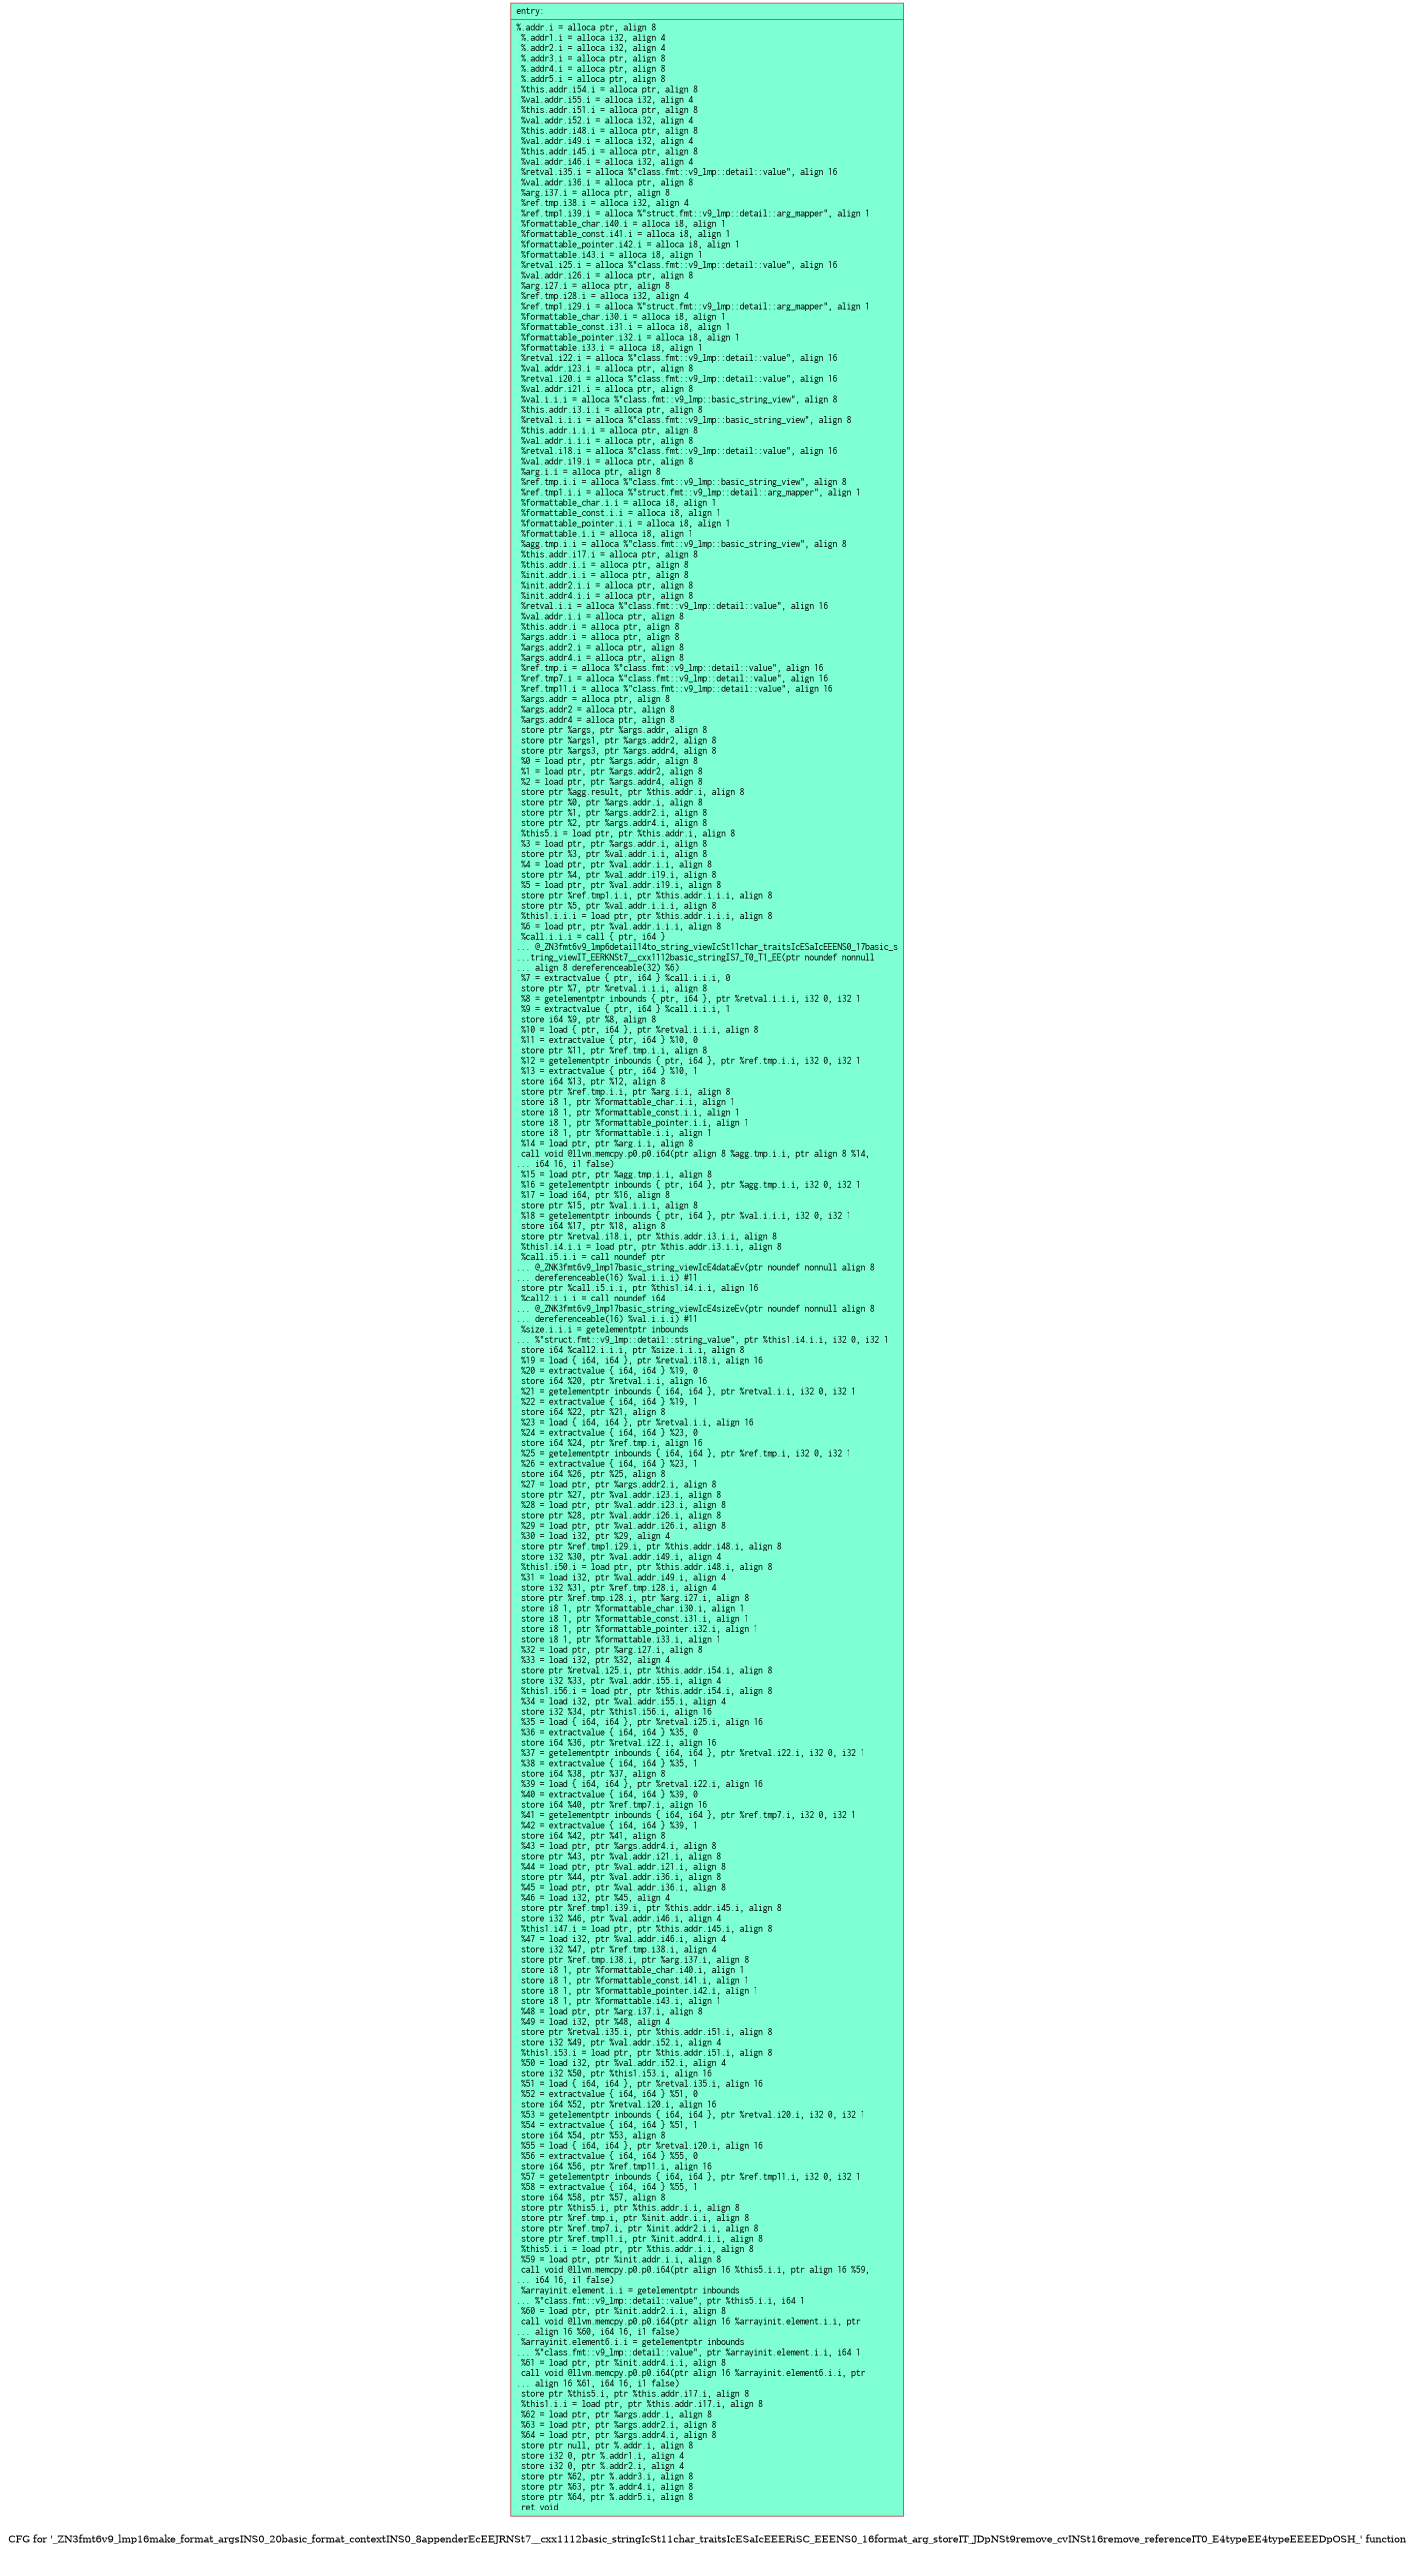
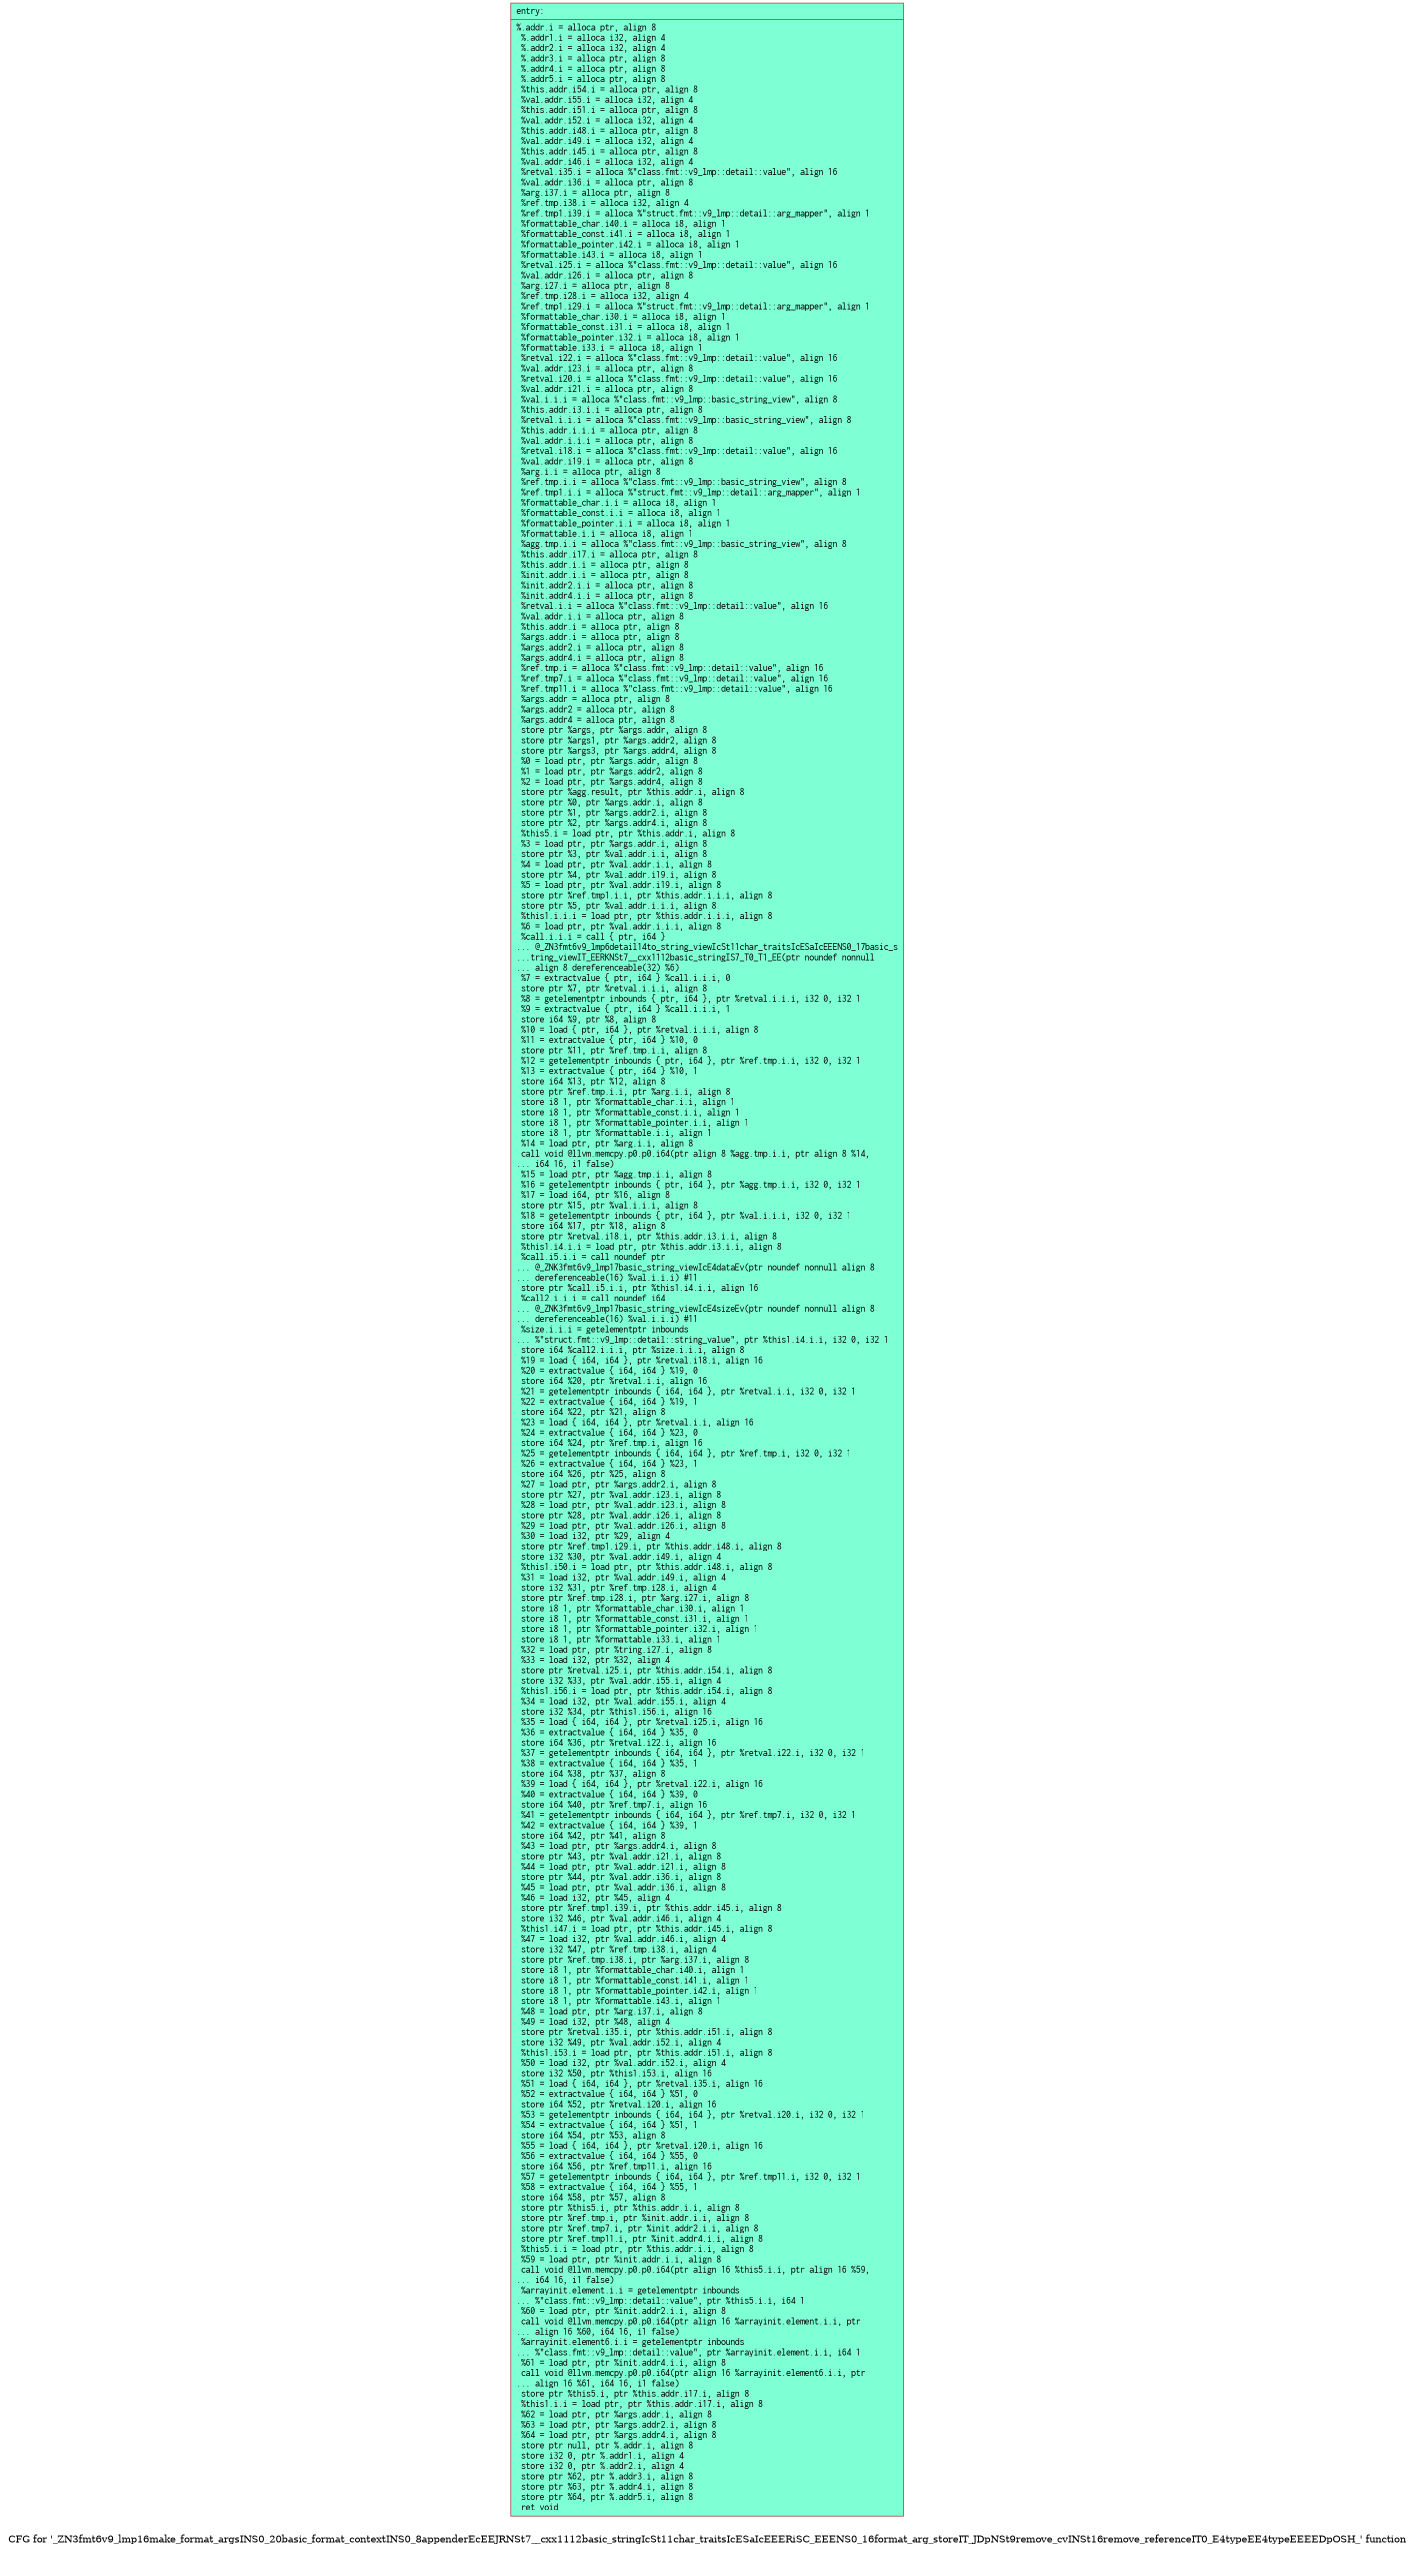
(610, 1650) -> (614, 1650)
